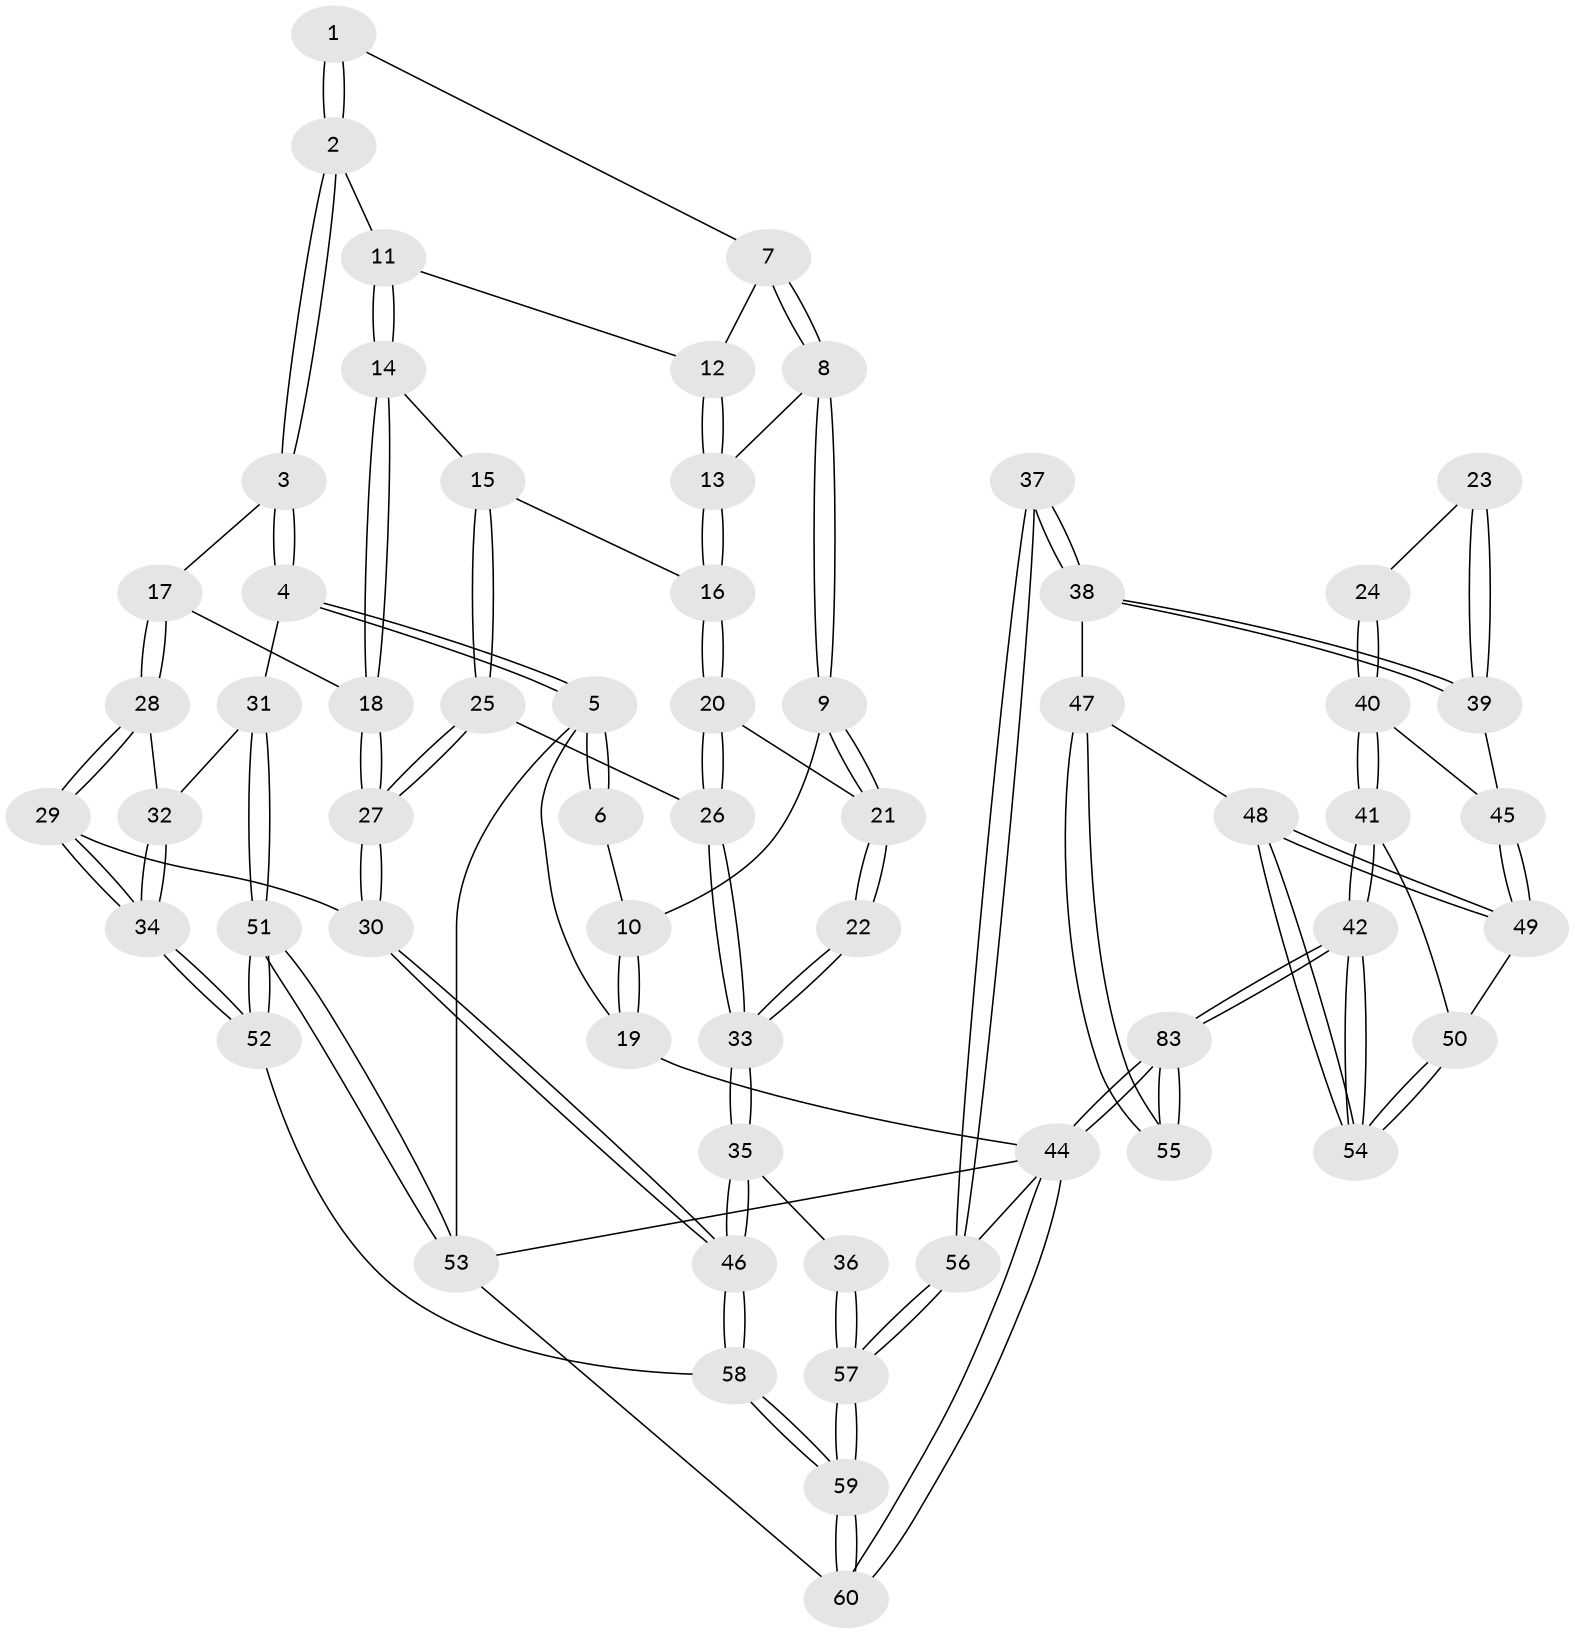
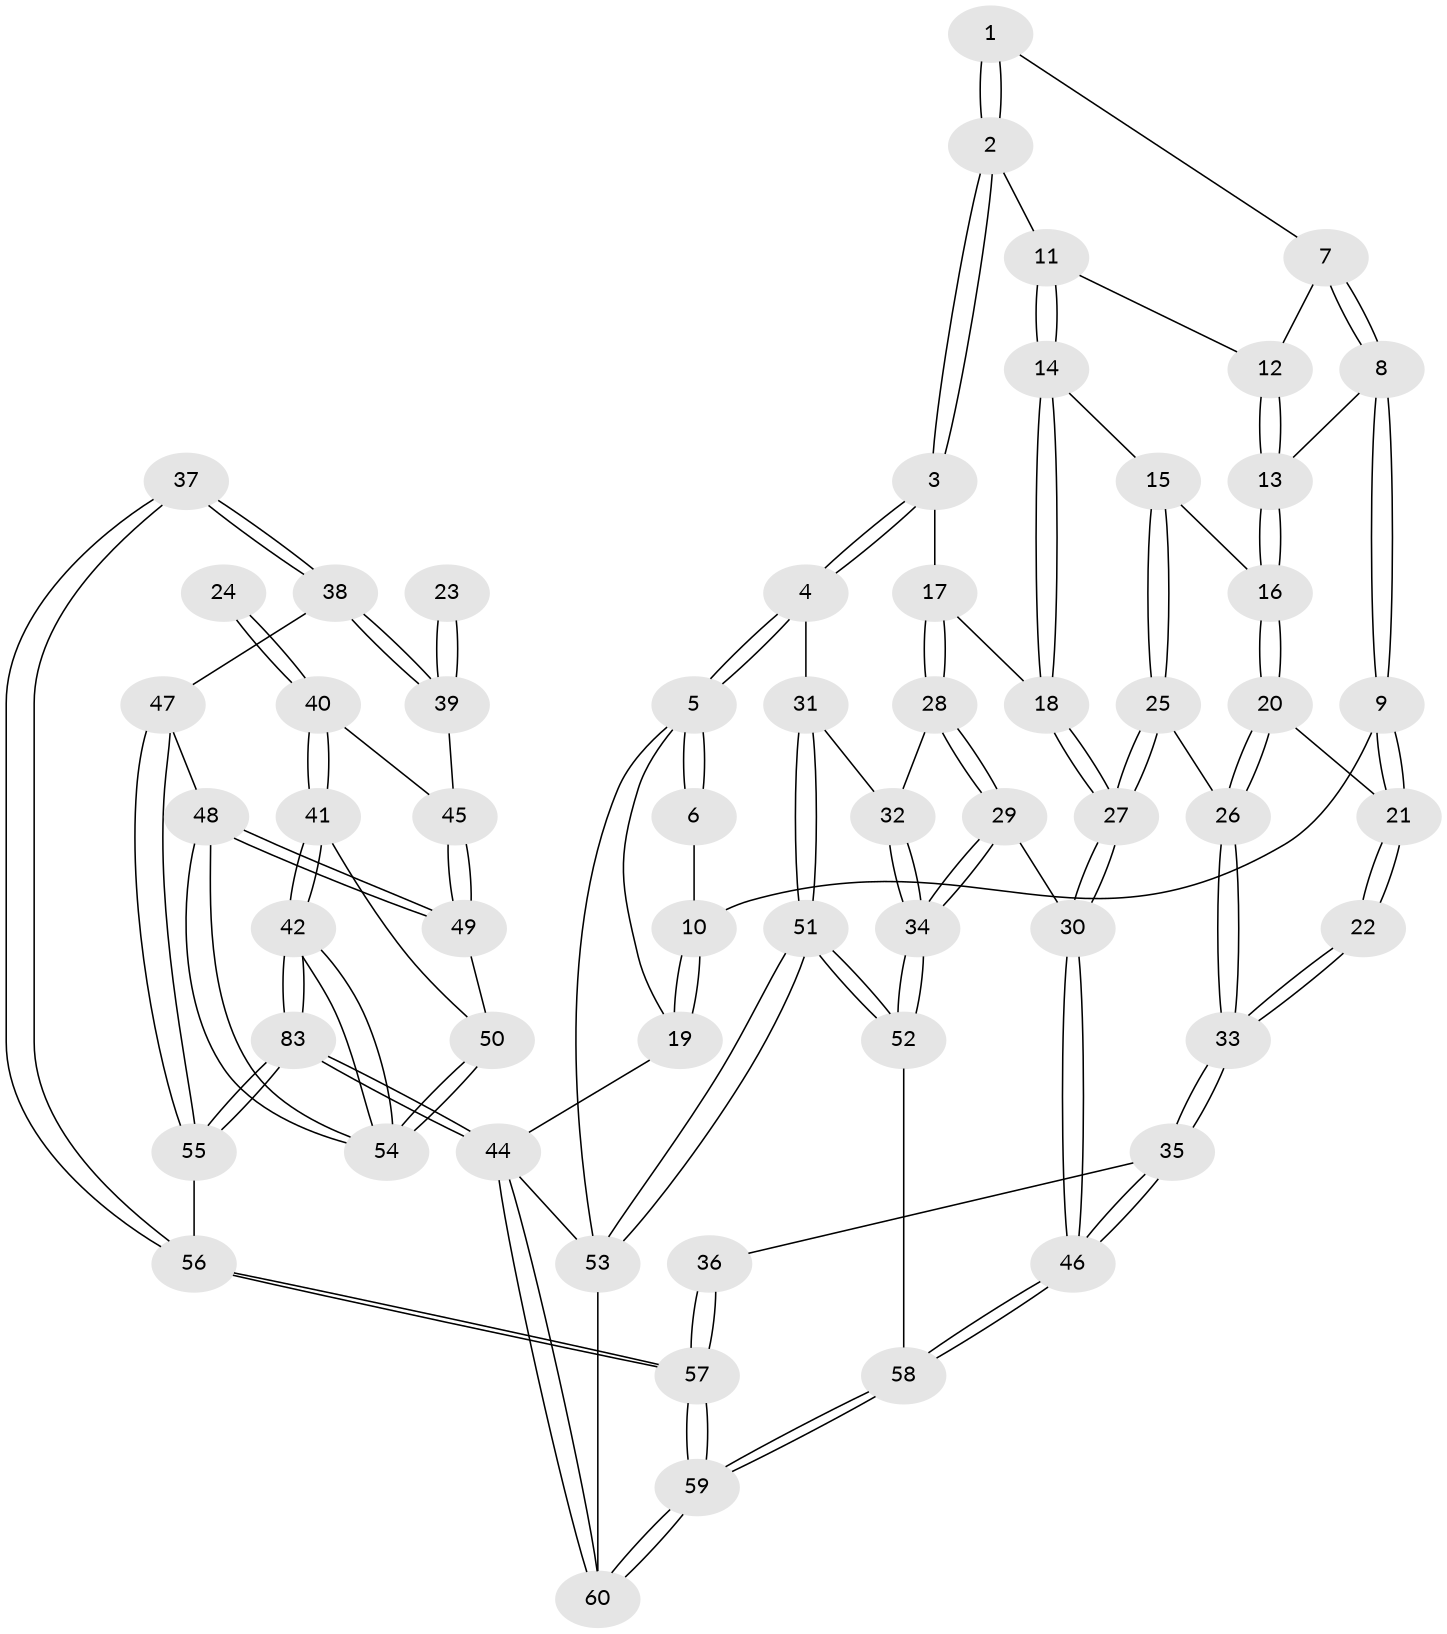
(1424, 537) -> none
(1008, 1208) -> (194, 1208)
